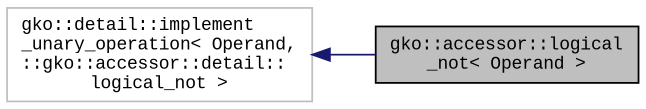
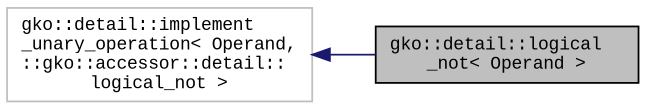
(507, 55) -> (507, 55)
